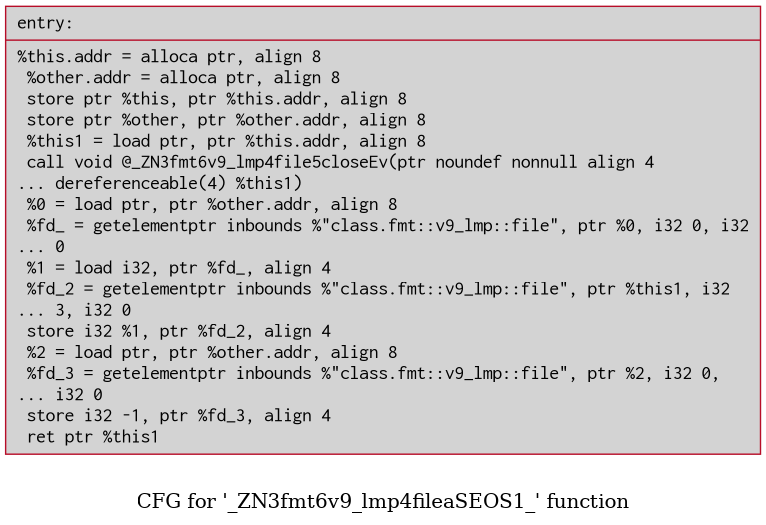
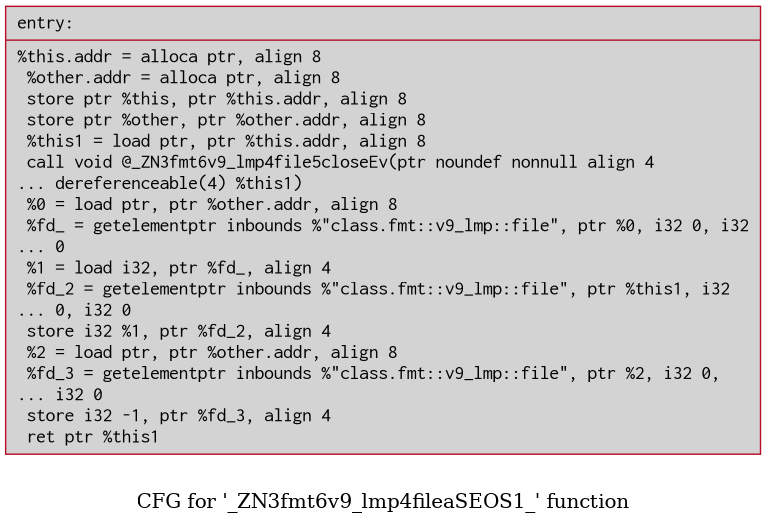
(75, 310) -> (75, 310)
